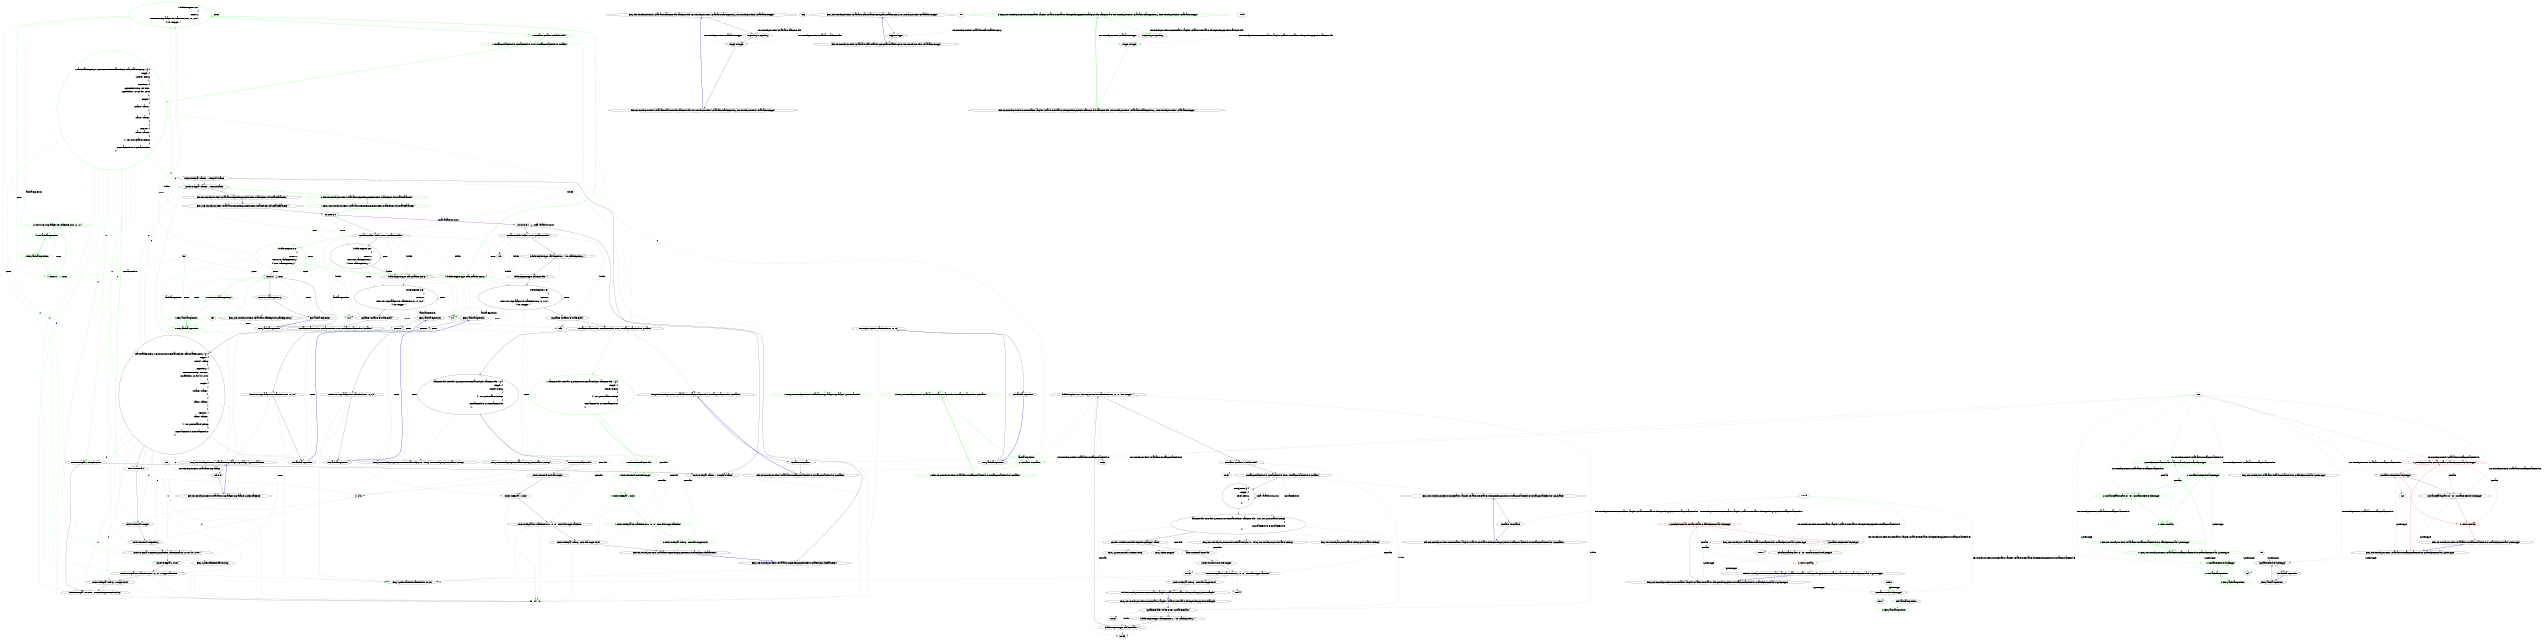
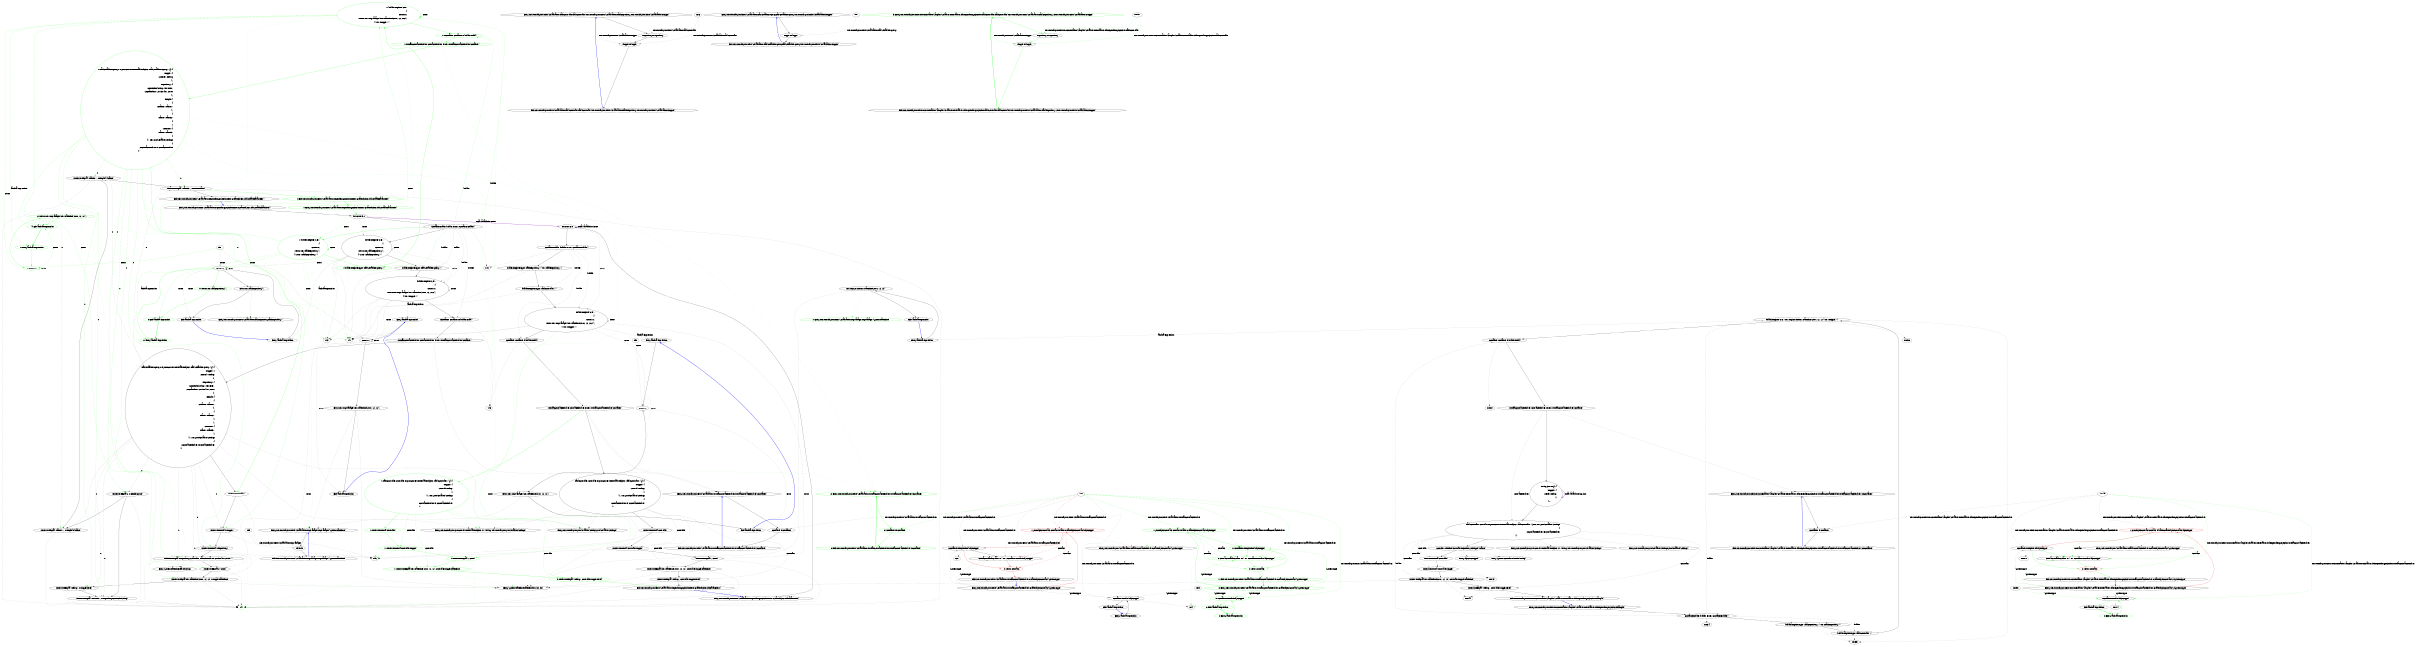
(130, 272) -> (123, 263)
(249, 510) -> (297, 552)
